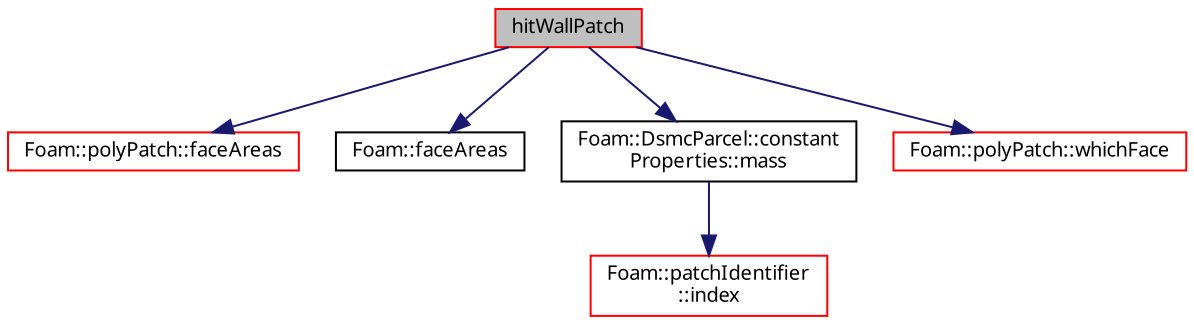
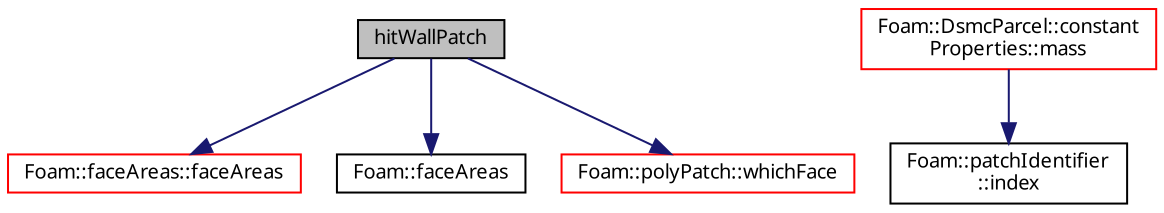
(569, 28) -> (431, 39)
(625, 78) -> none
(153, 151) -> (154, 173)
(709, 151) -> (1009, 39)
(709, 286) -> (1009, 173)
